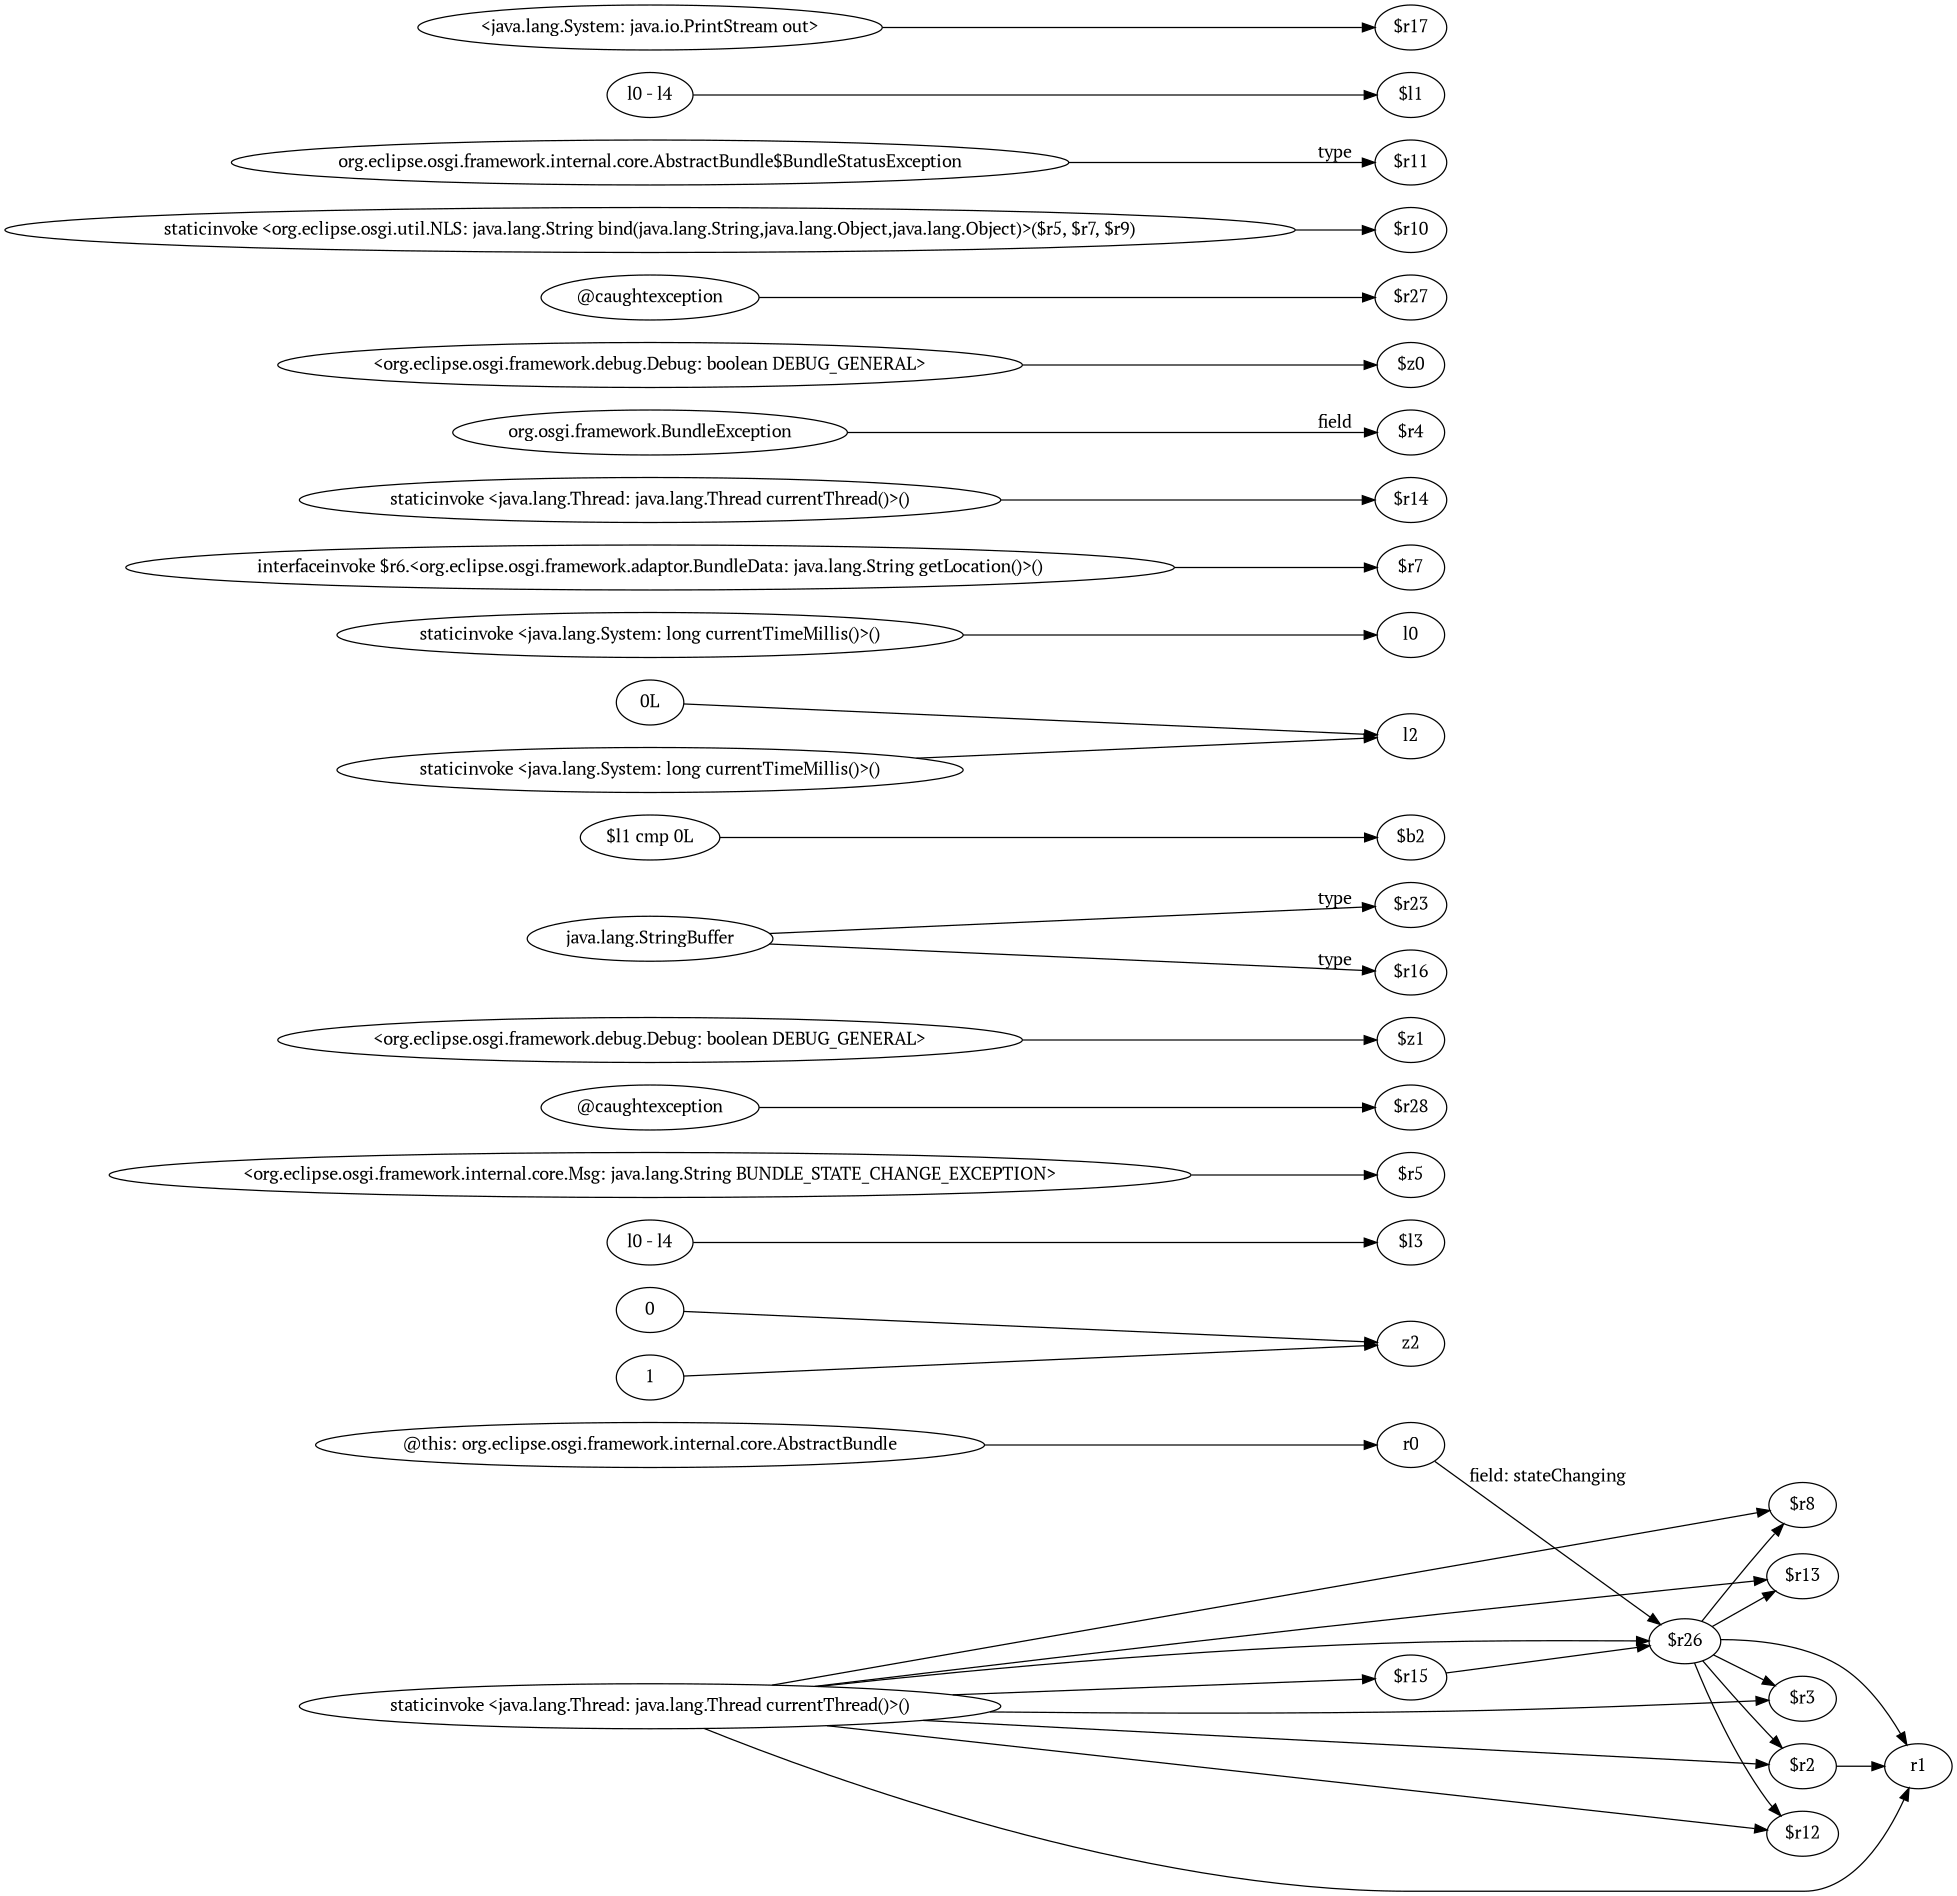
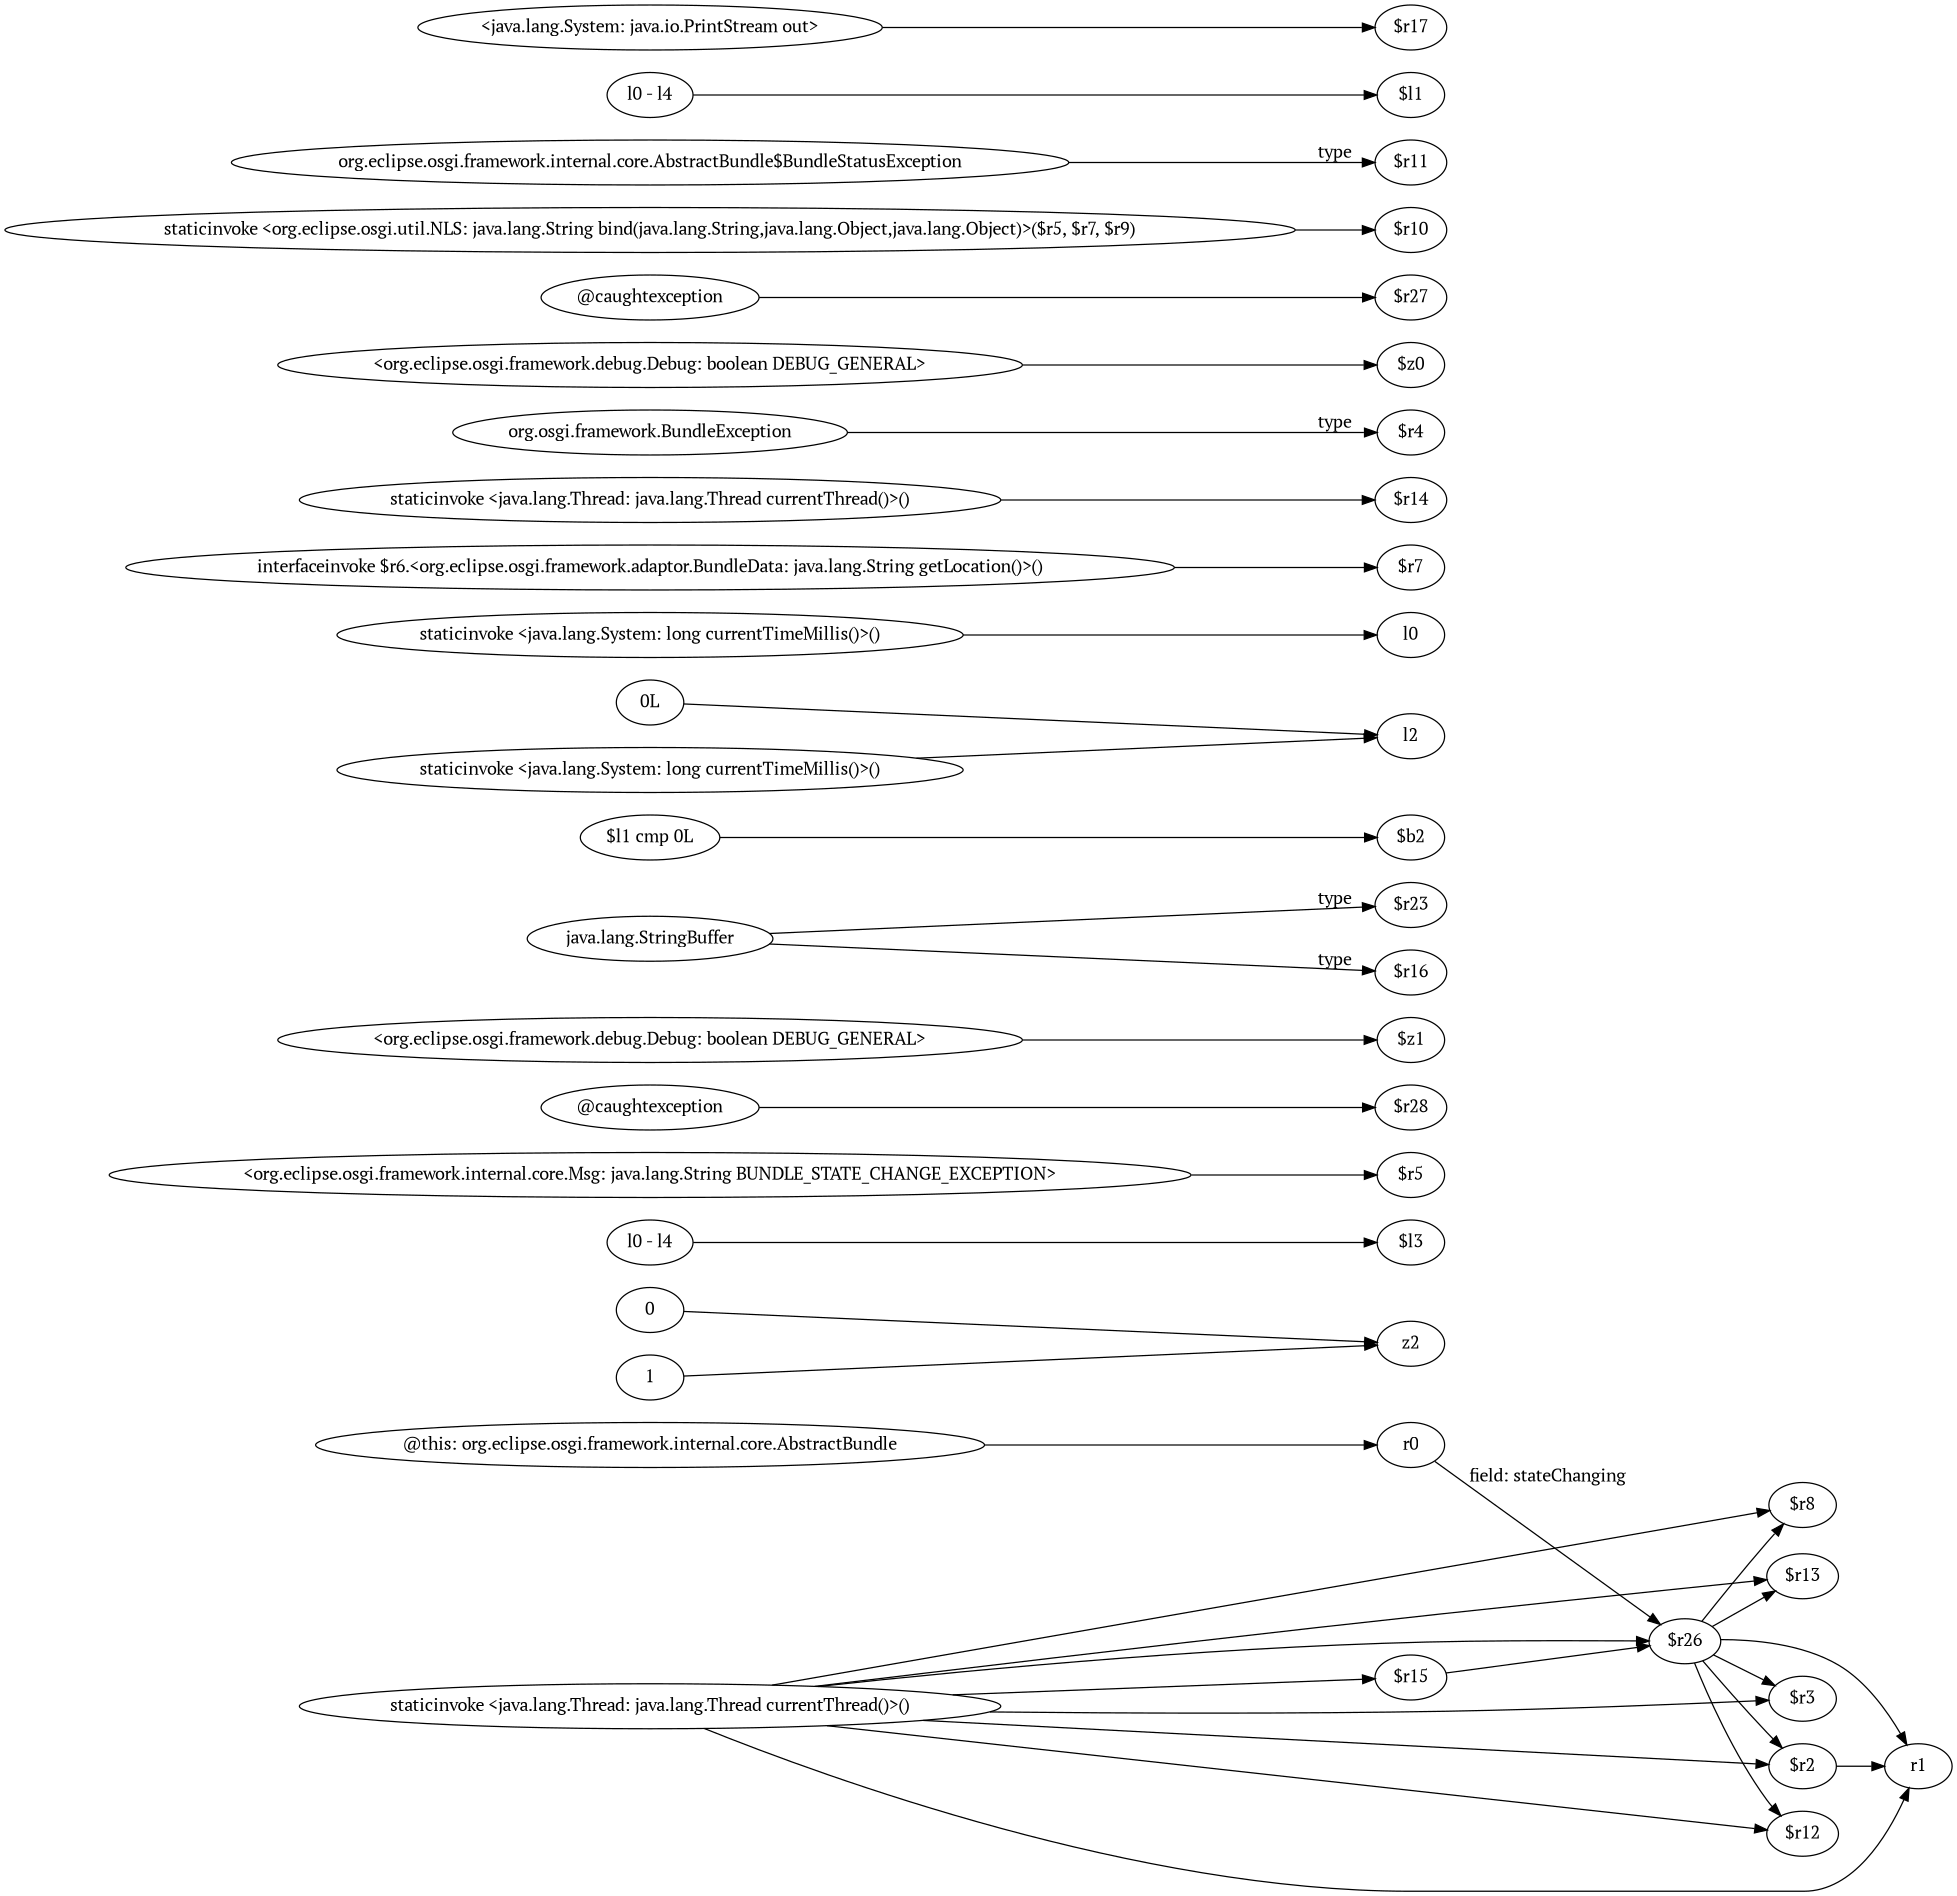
(1335, 423) -> (1335, 423)
